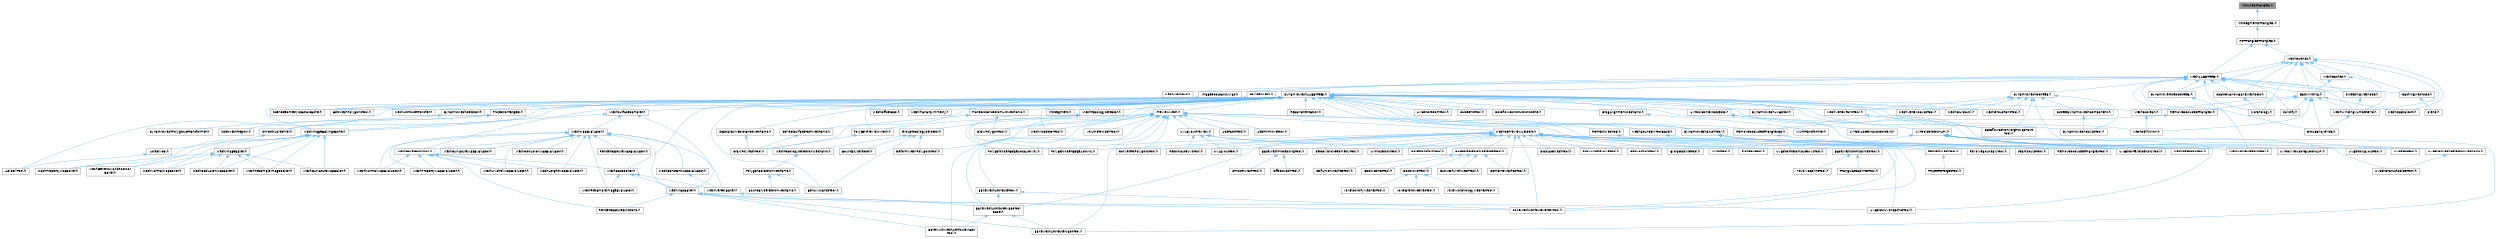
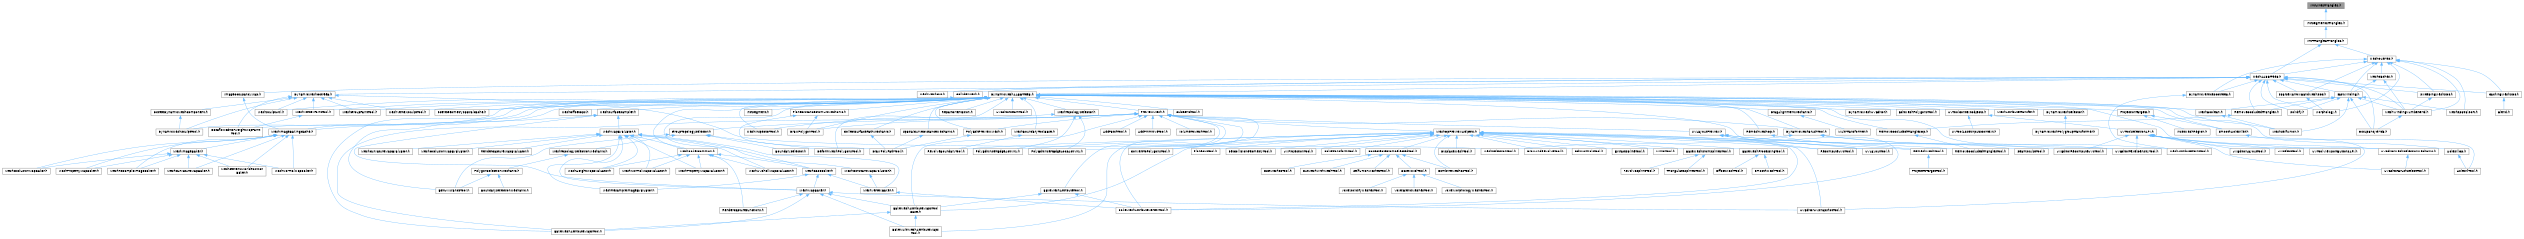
(930, 112) -> none
(1518, 112) -> none
